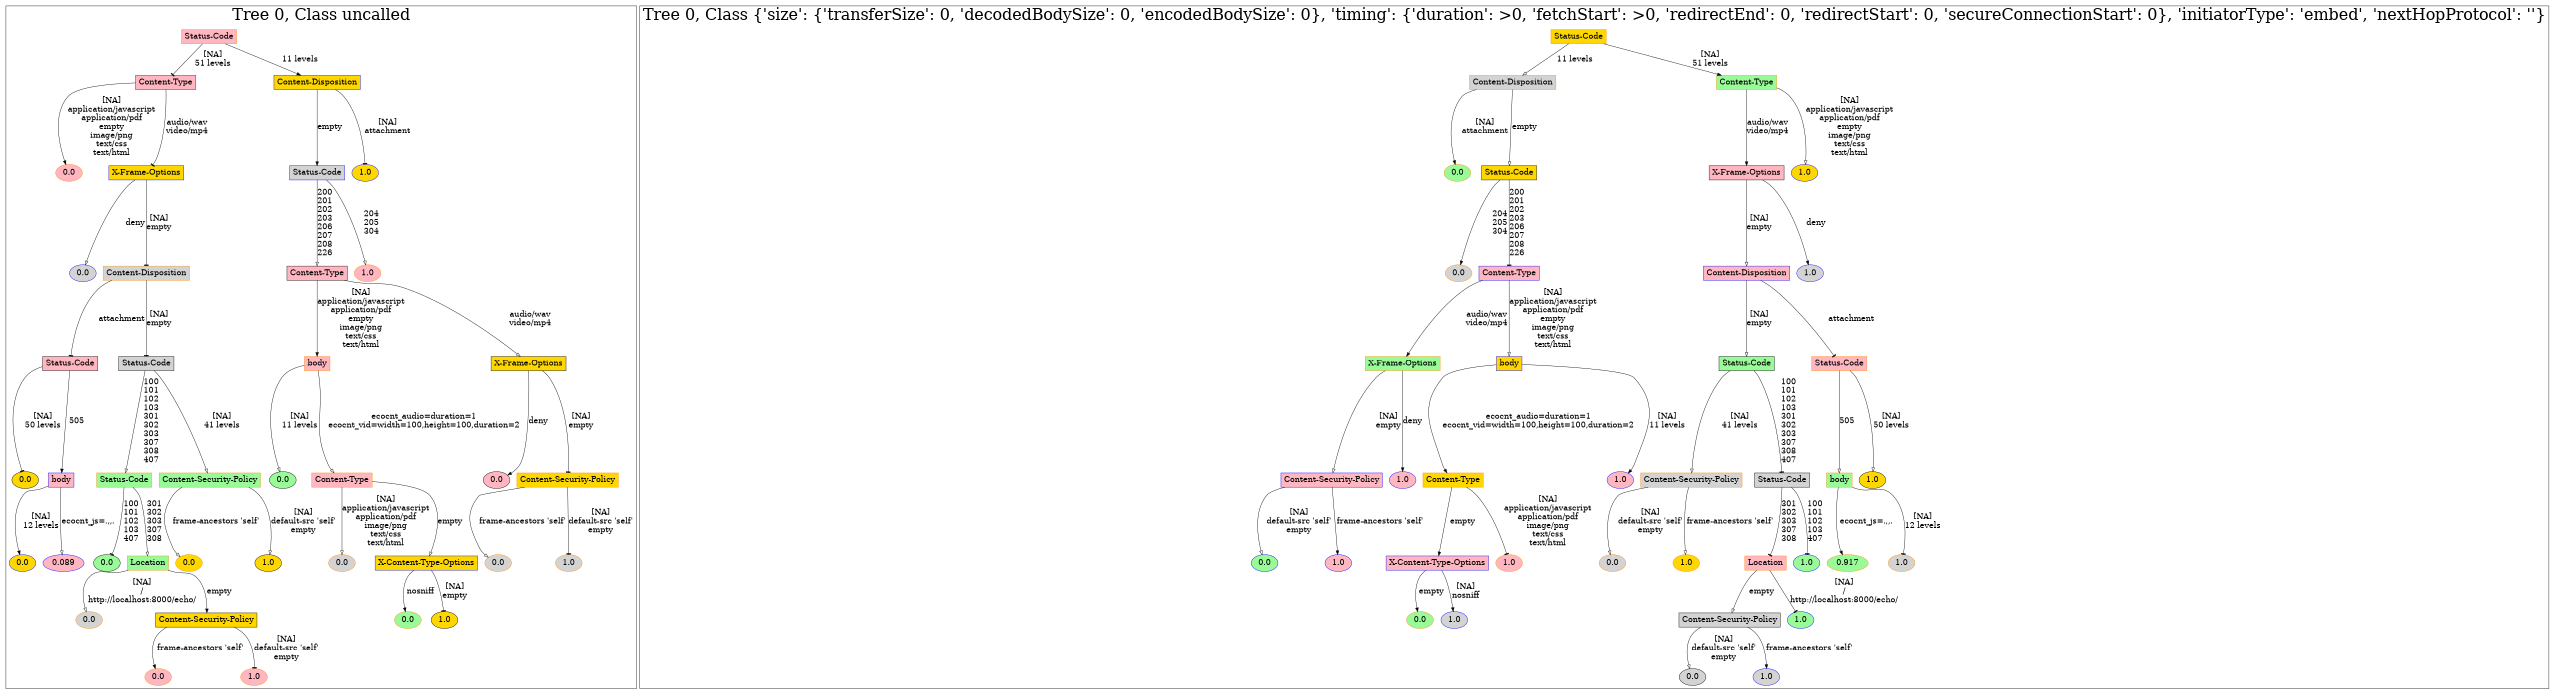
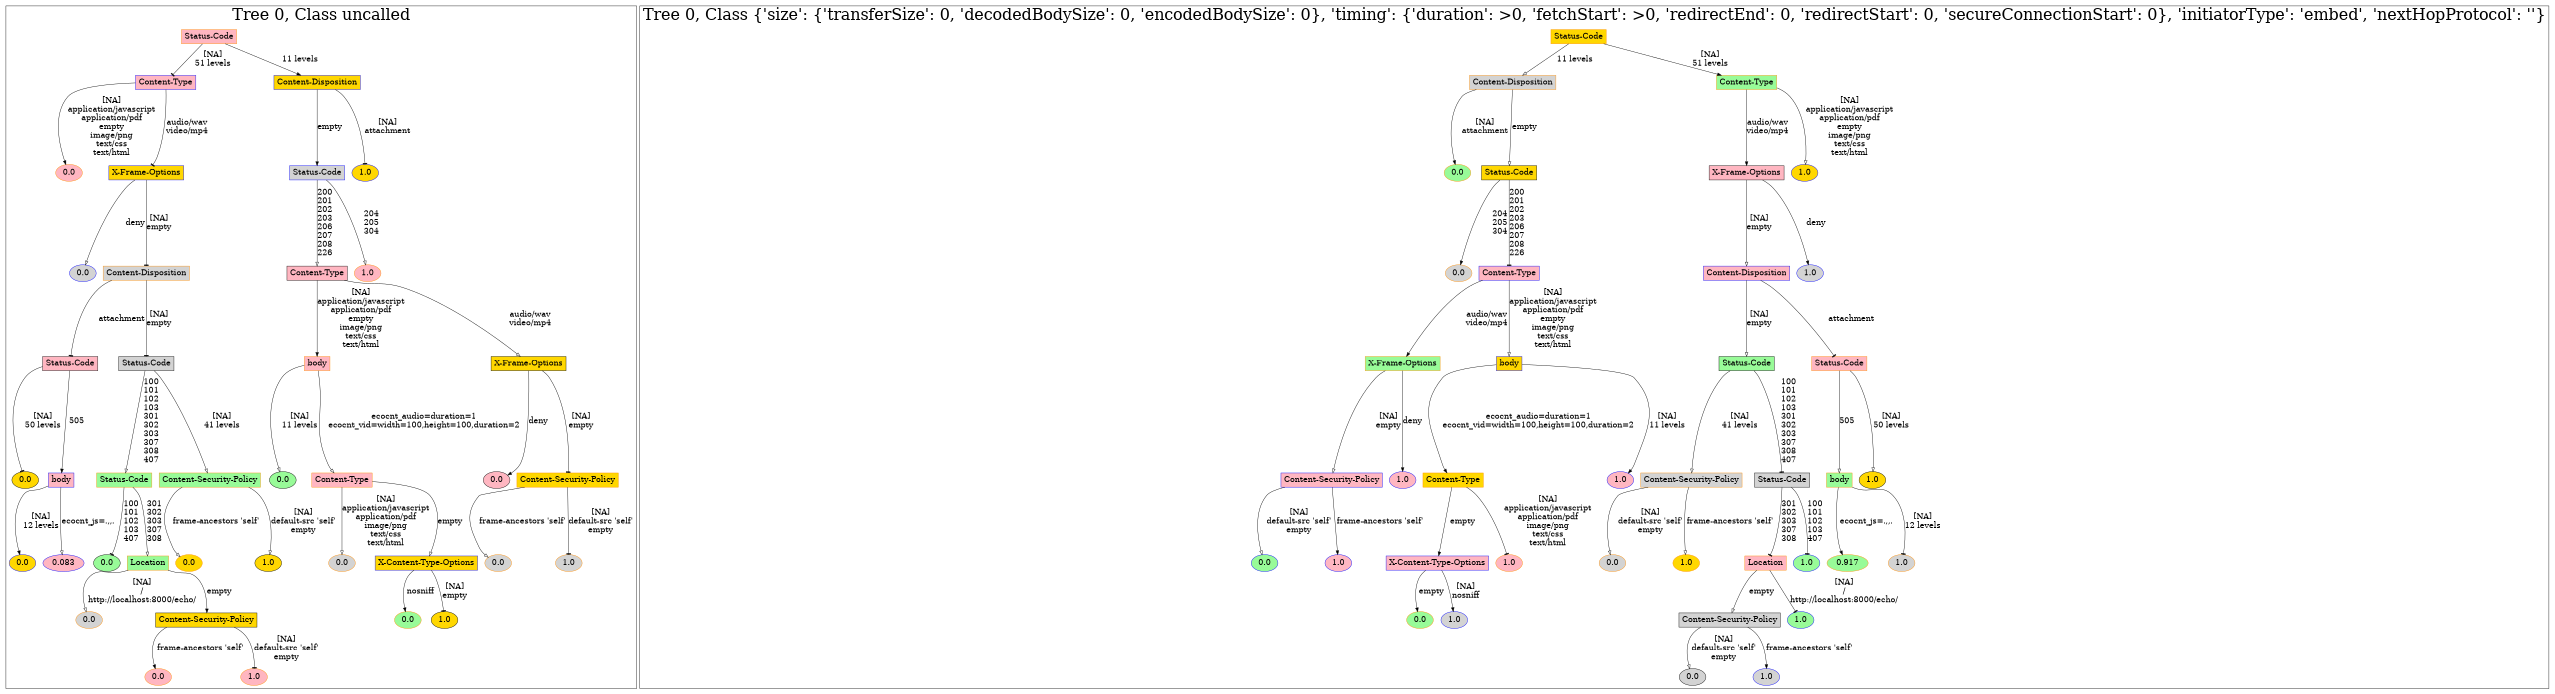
(64, 563) -> (64, 563)
